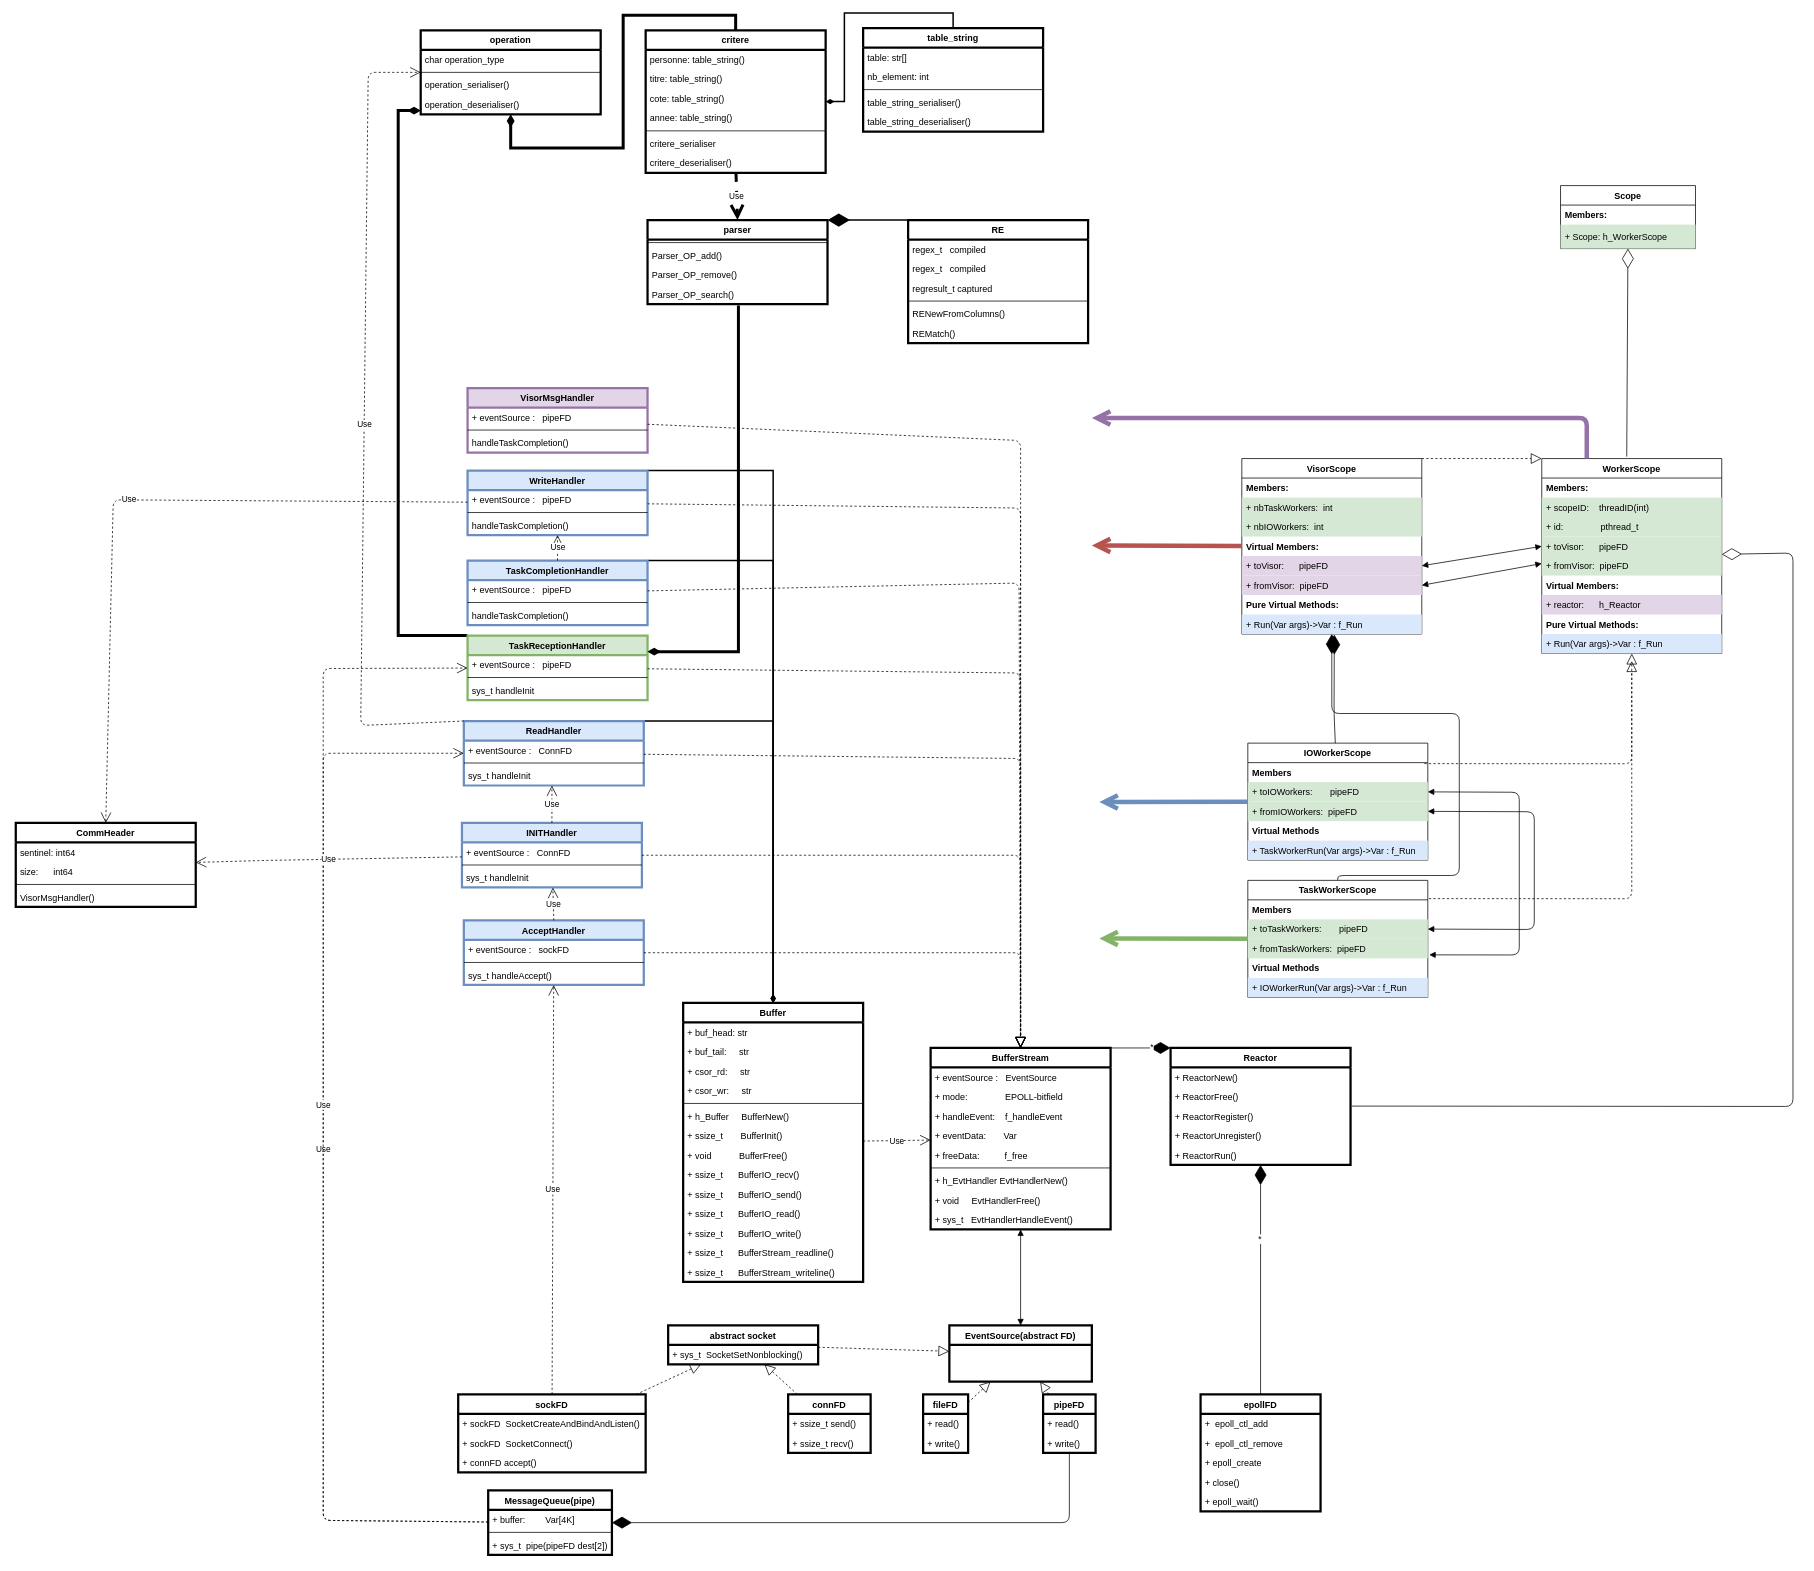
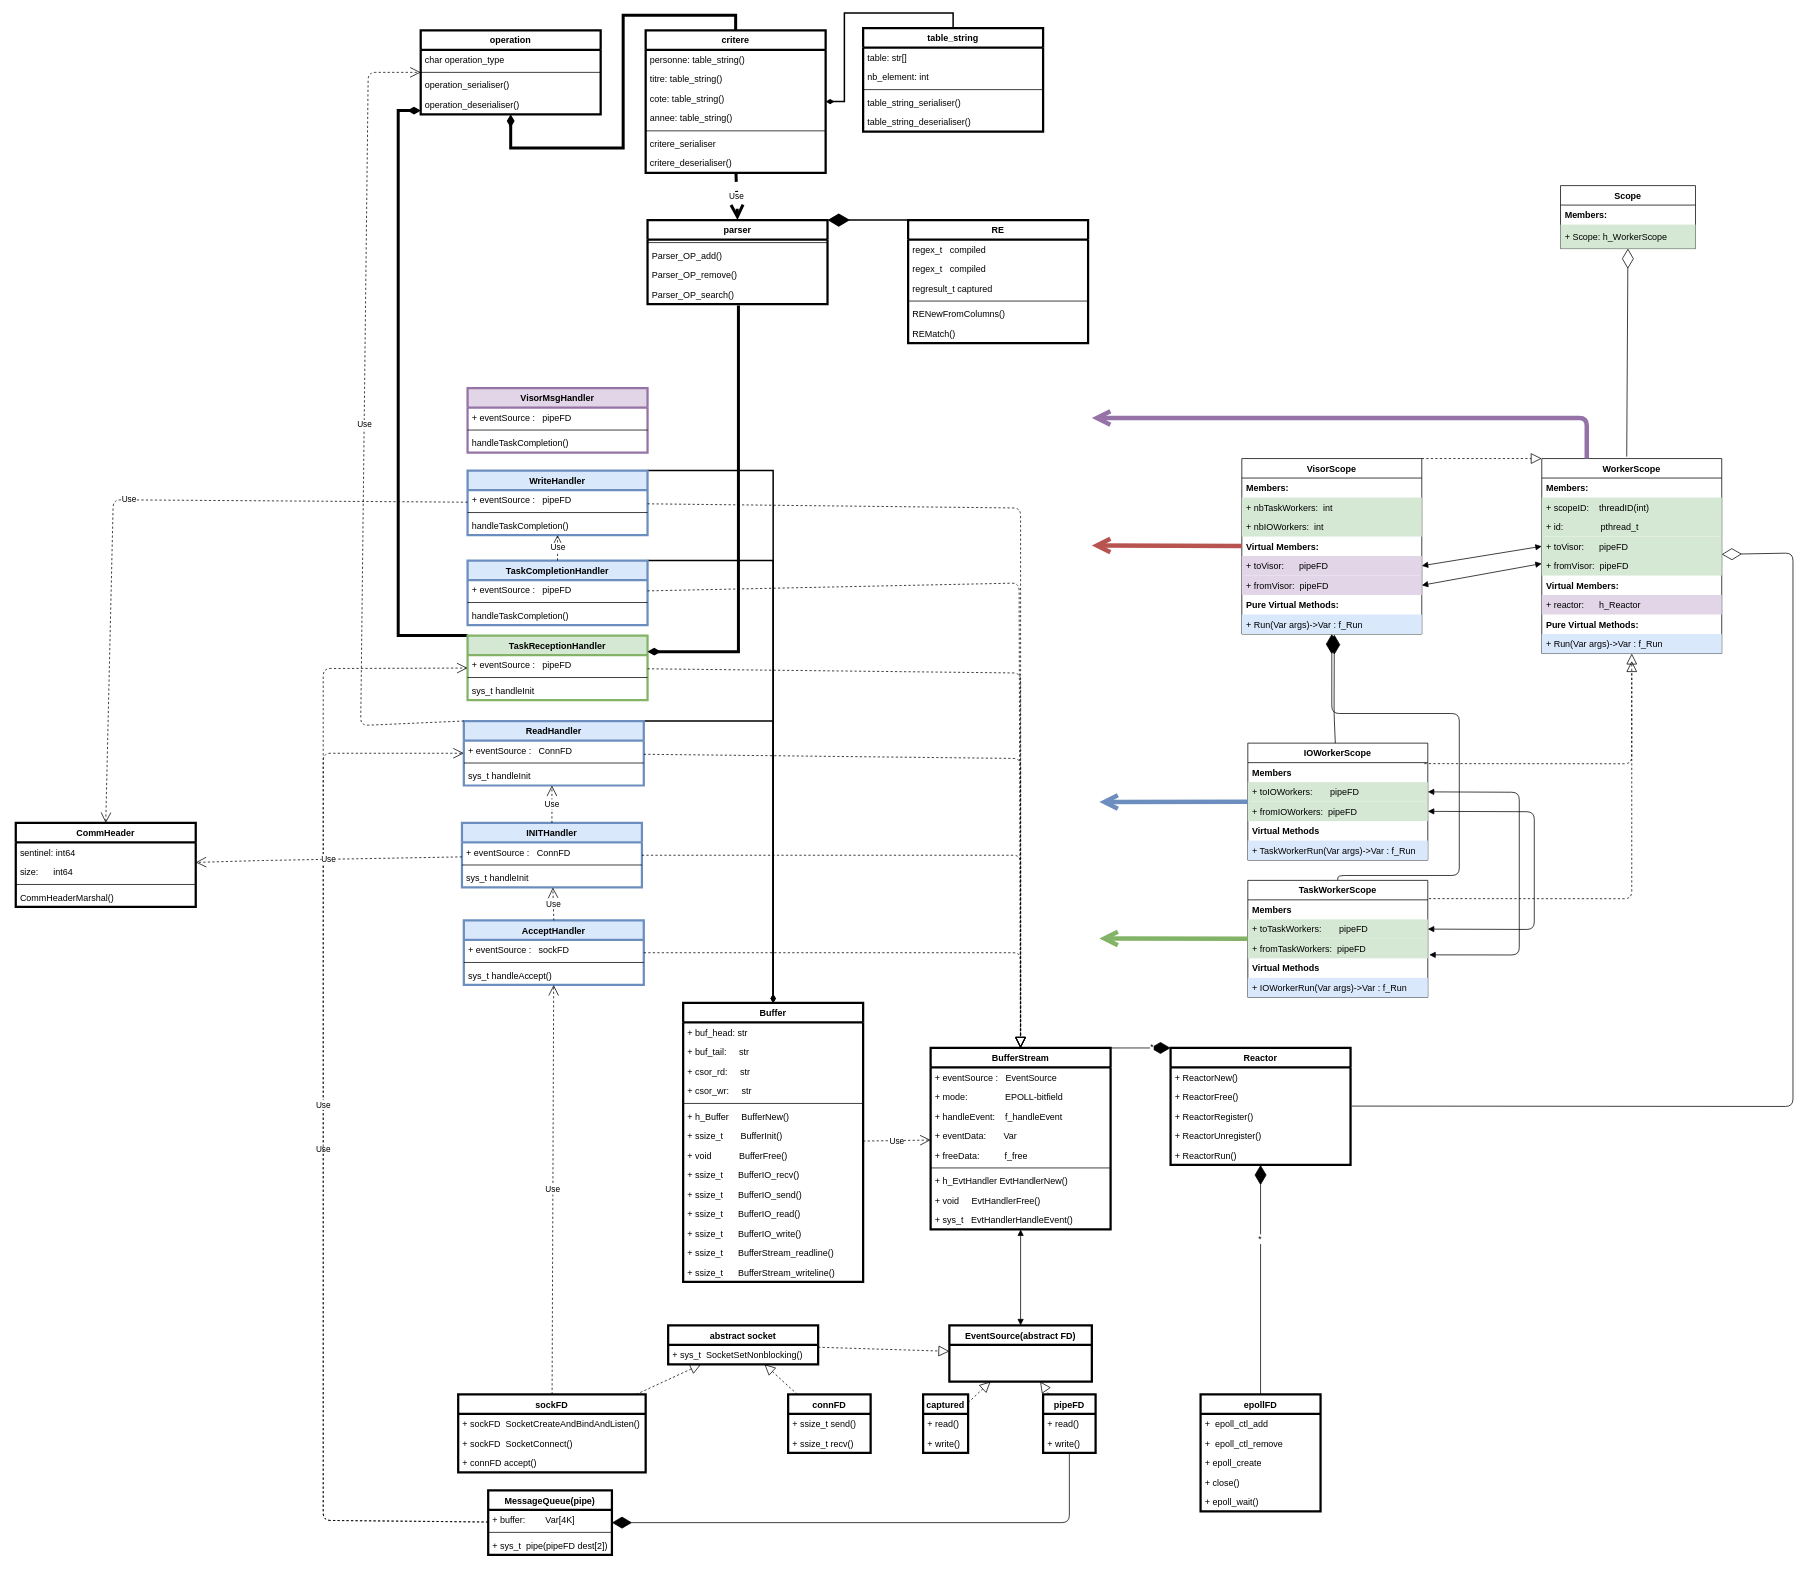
(866, 434) -> none
(60, 898) -> (66, 898)
(945, 1405) -> (945, 1405)
